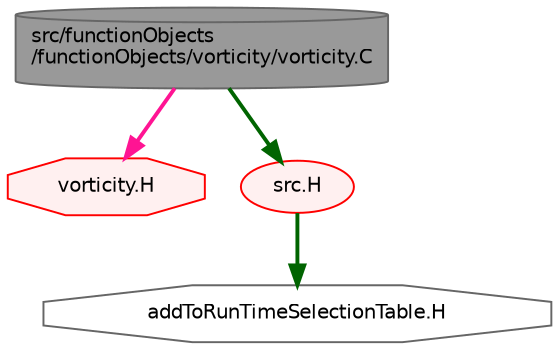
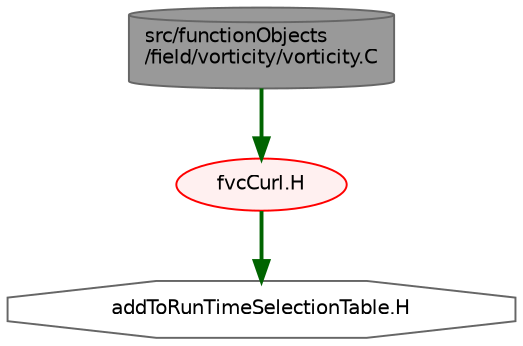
(202, 48) -> (262, 48)
(106, 187) -> none
(297, 187) -> (262, 185)
